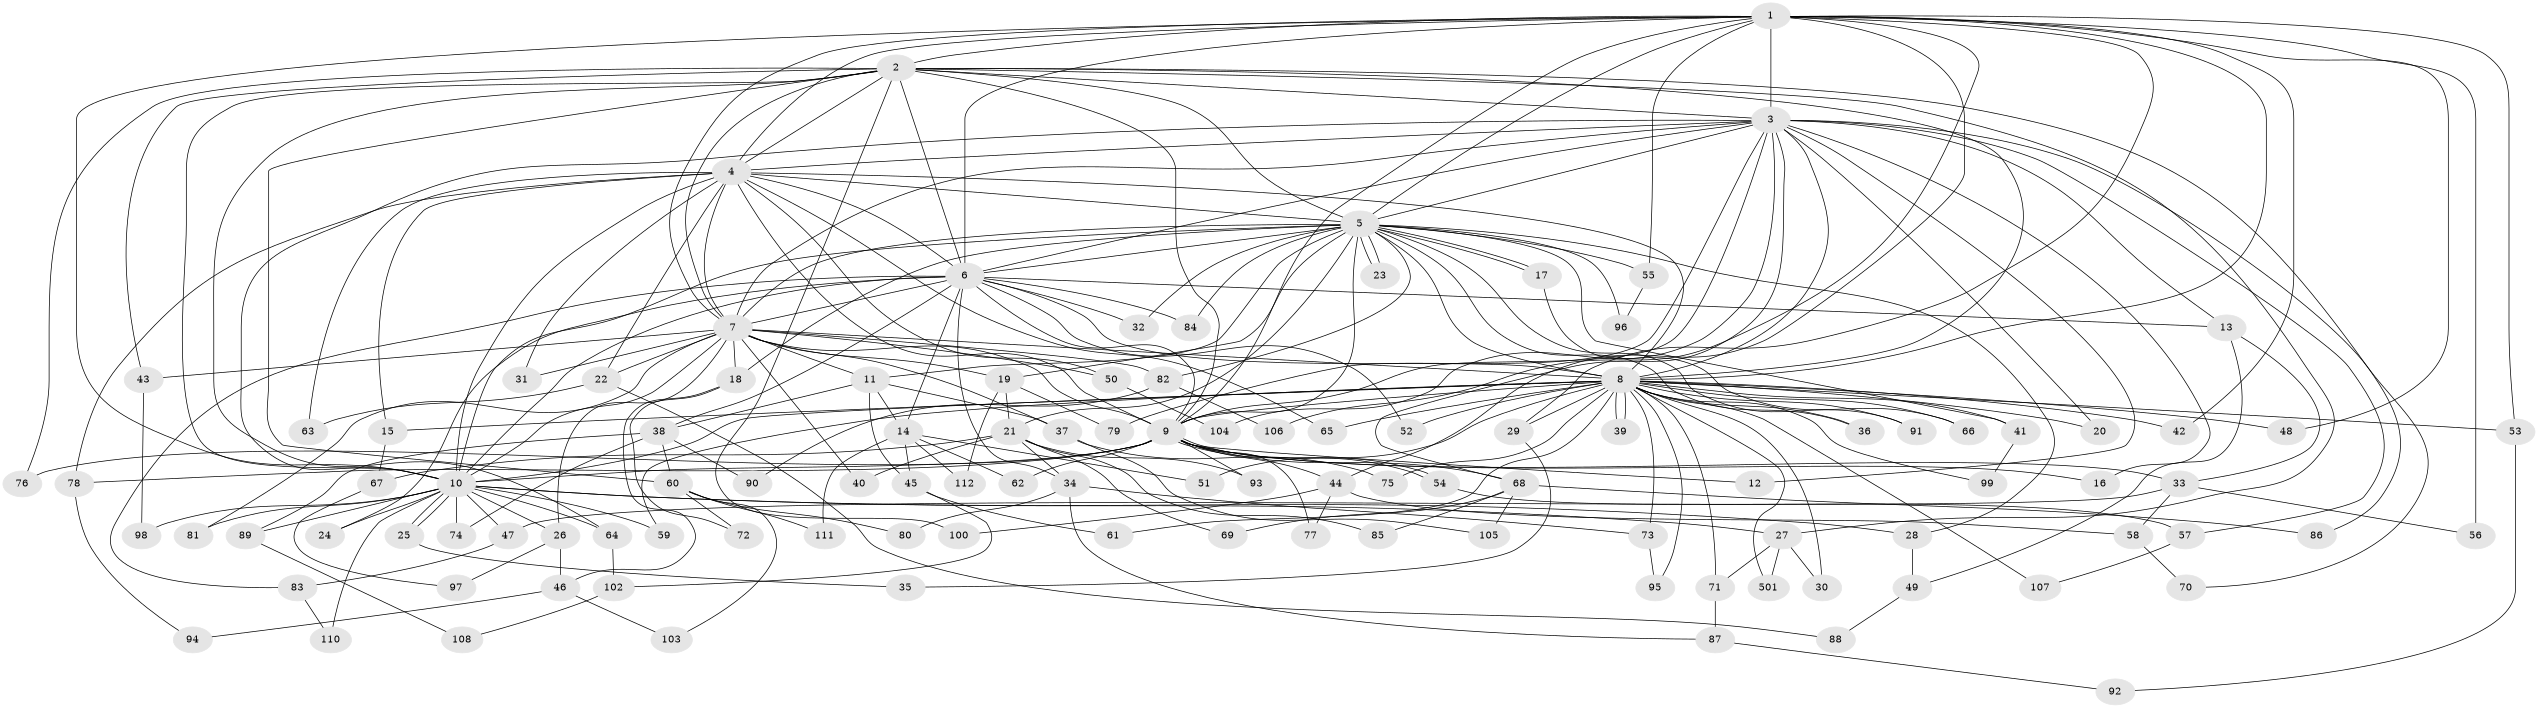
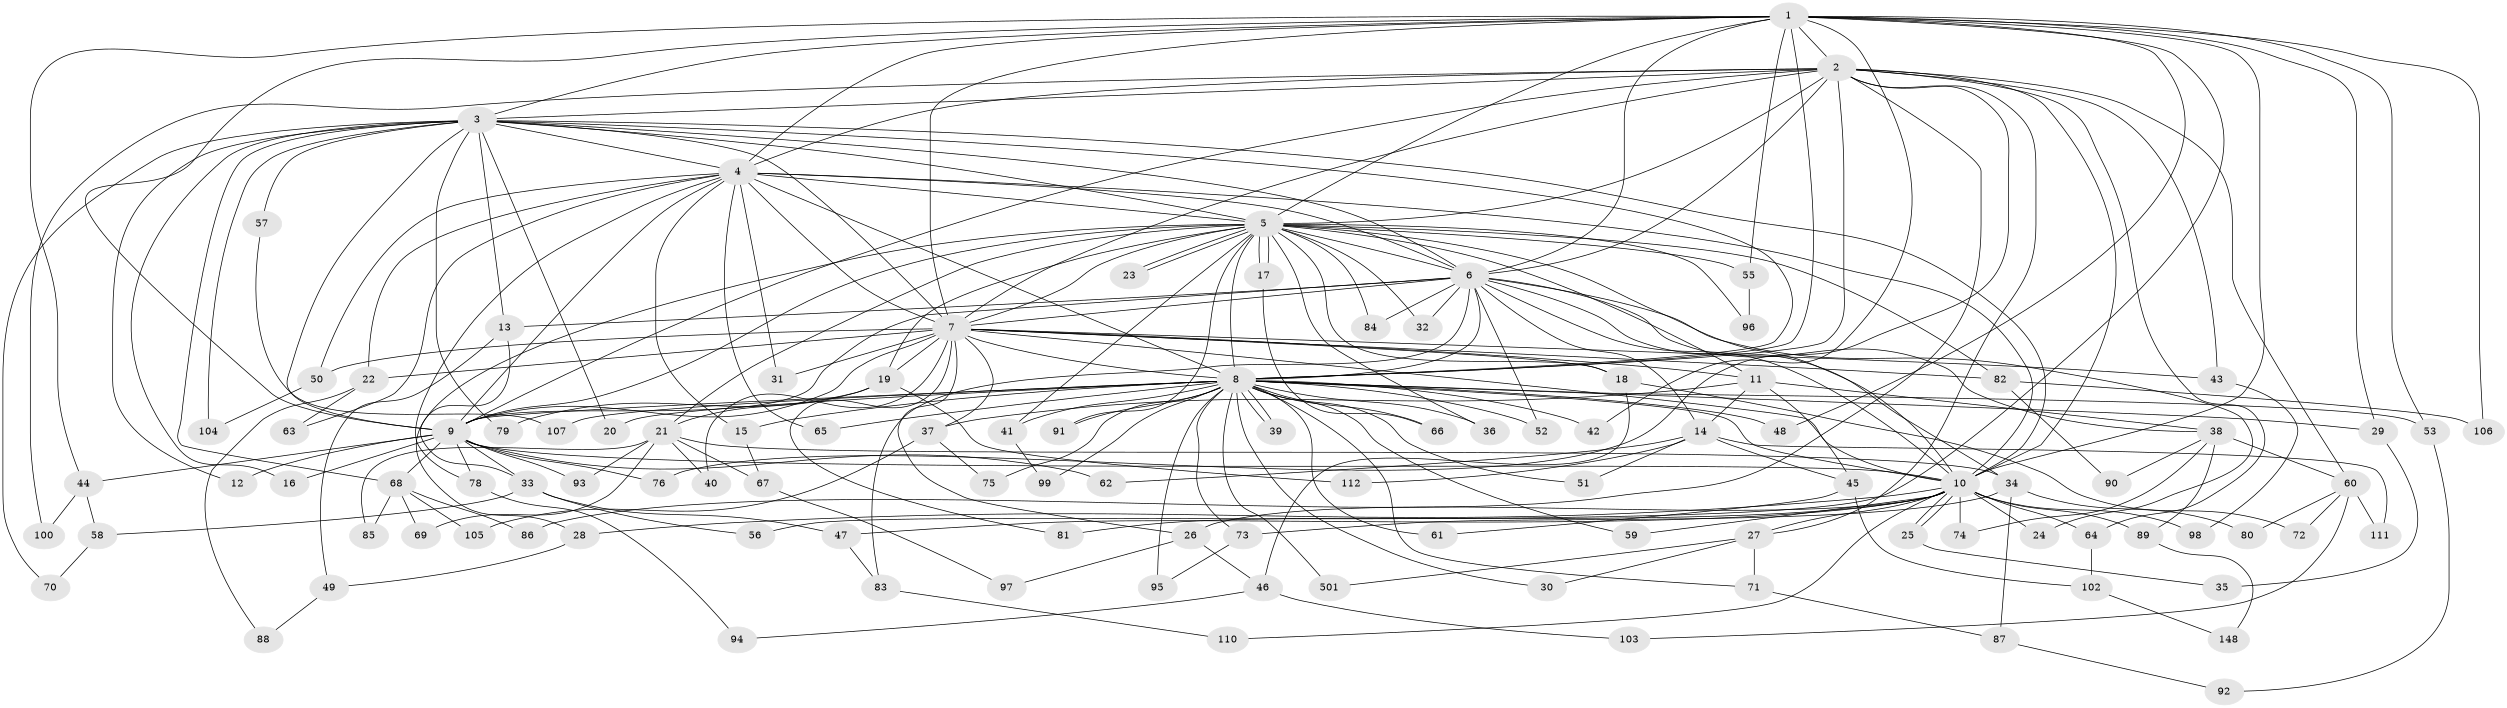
(1440, 484) -> none
(1311, 536) -> none
(462, 640) -> (2229, 640)
